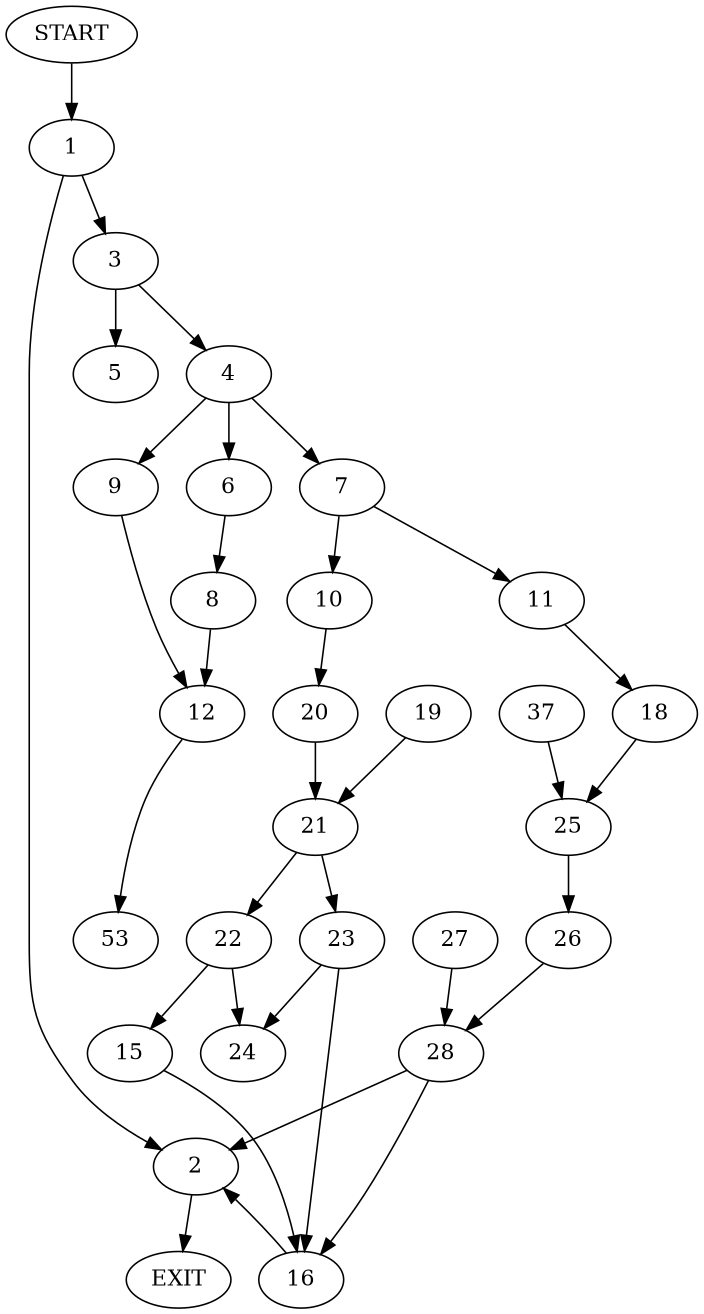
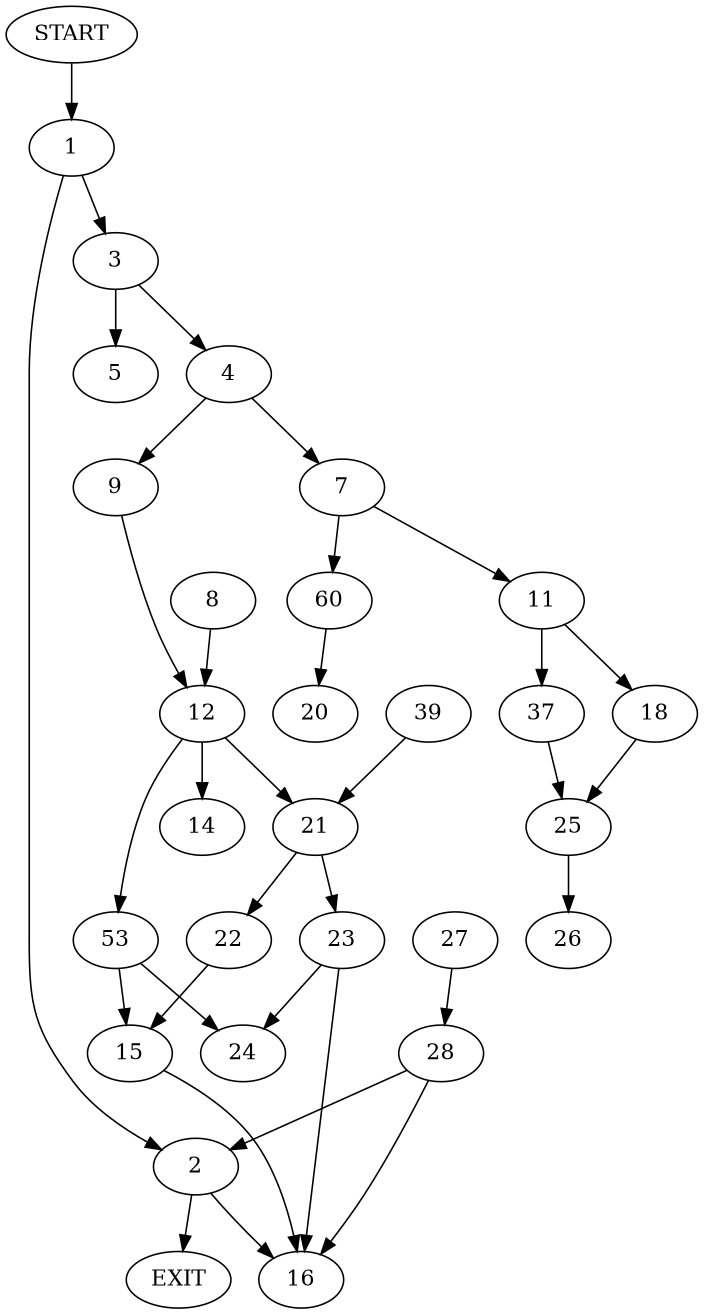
(229, 487) -> none
(330, 601) -> (330, 601)
none -> (542, 649)
(429, 714) -> (429, 714)
(315, 763) -> (253, 765)
none -> (202, 827)
none -> (122, 989)
(235, 989) -> (172, 990)
(511, 991) -> none
(262, 1226) -> (235, 1221)
